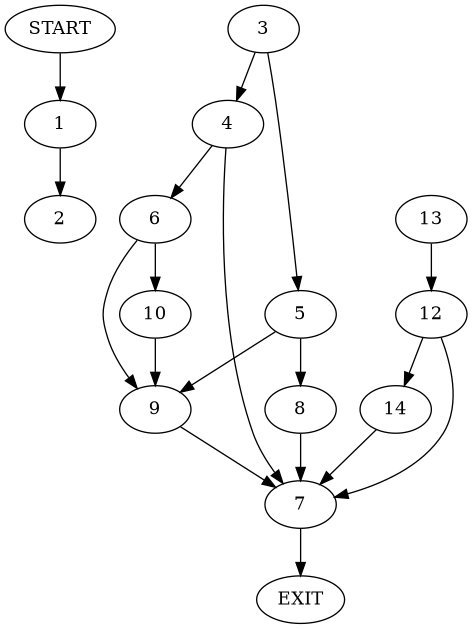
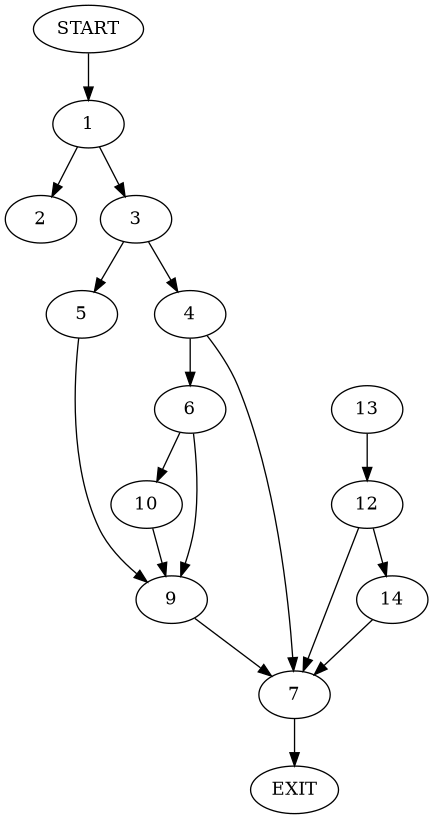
none -> (109, 166)
(301, 409) -> none
